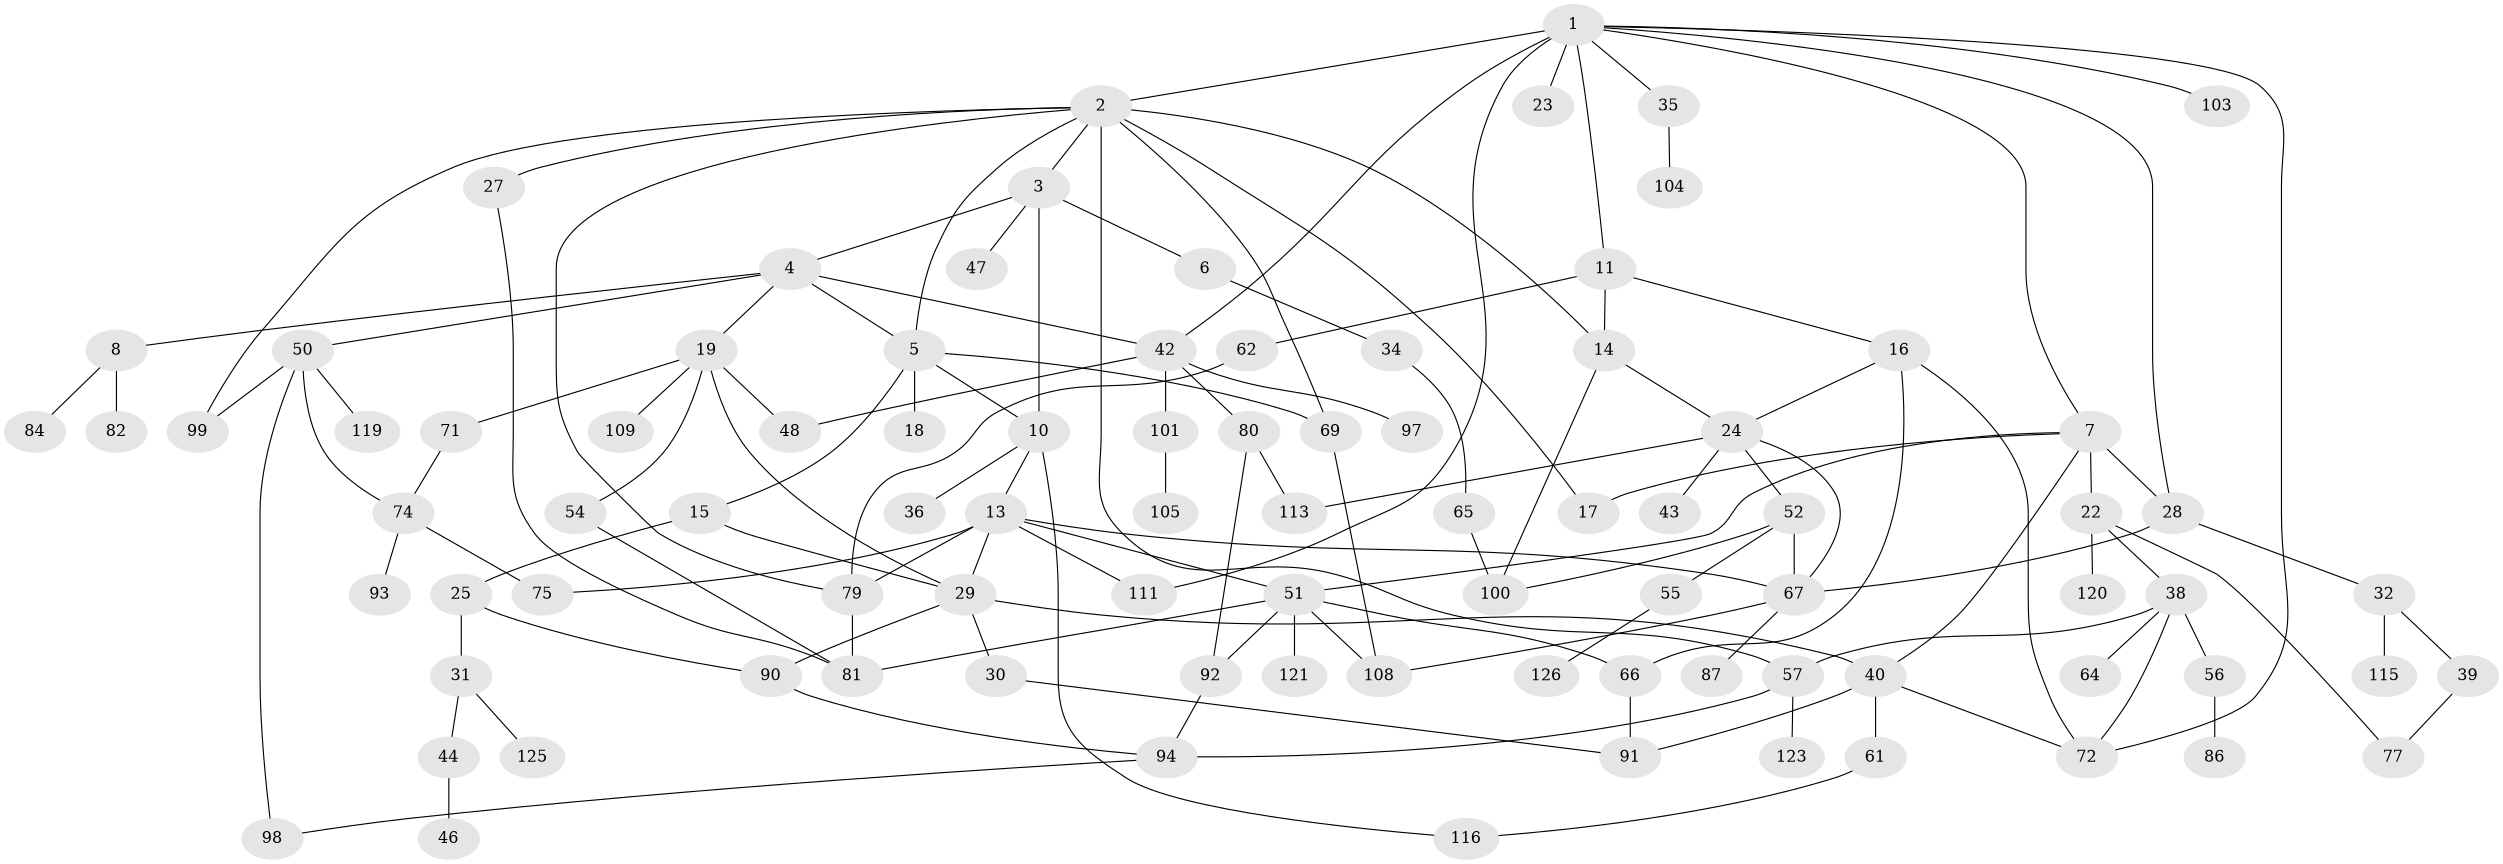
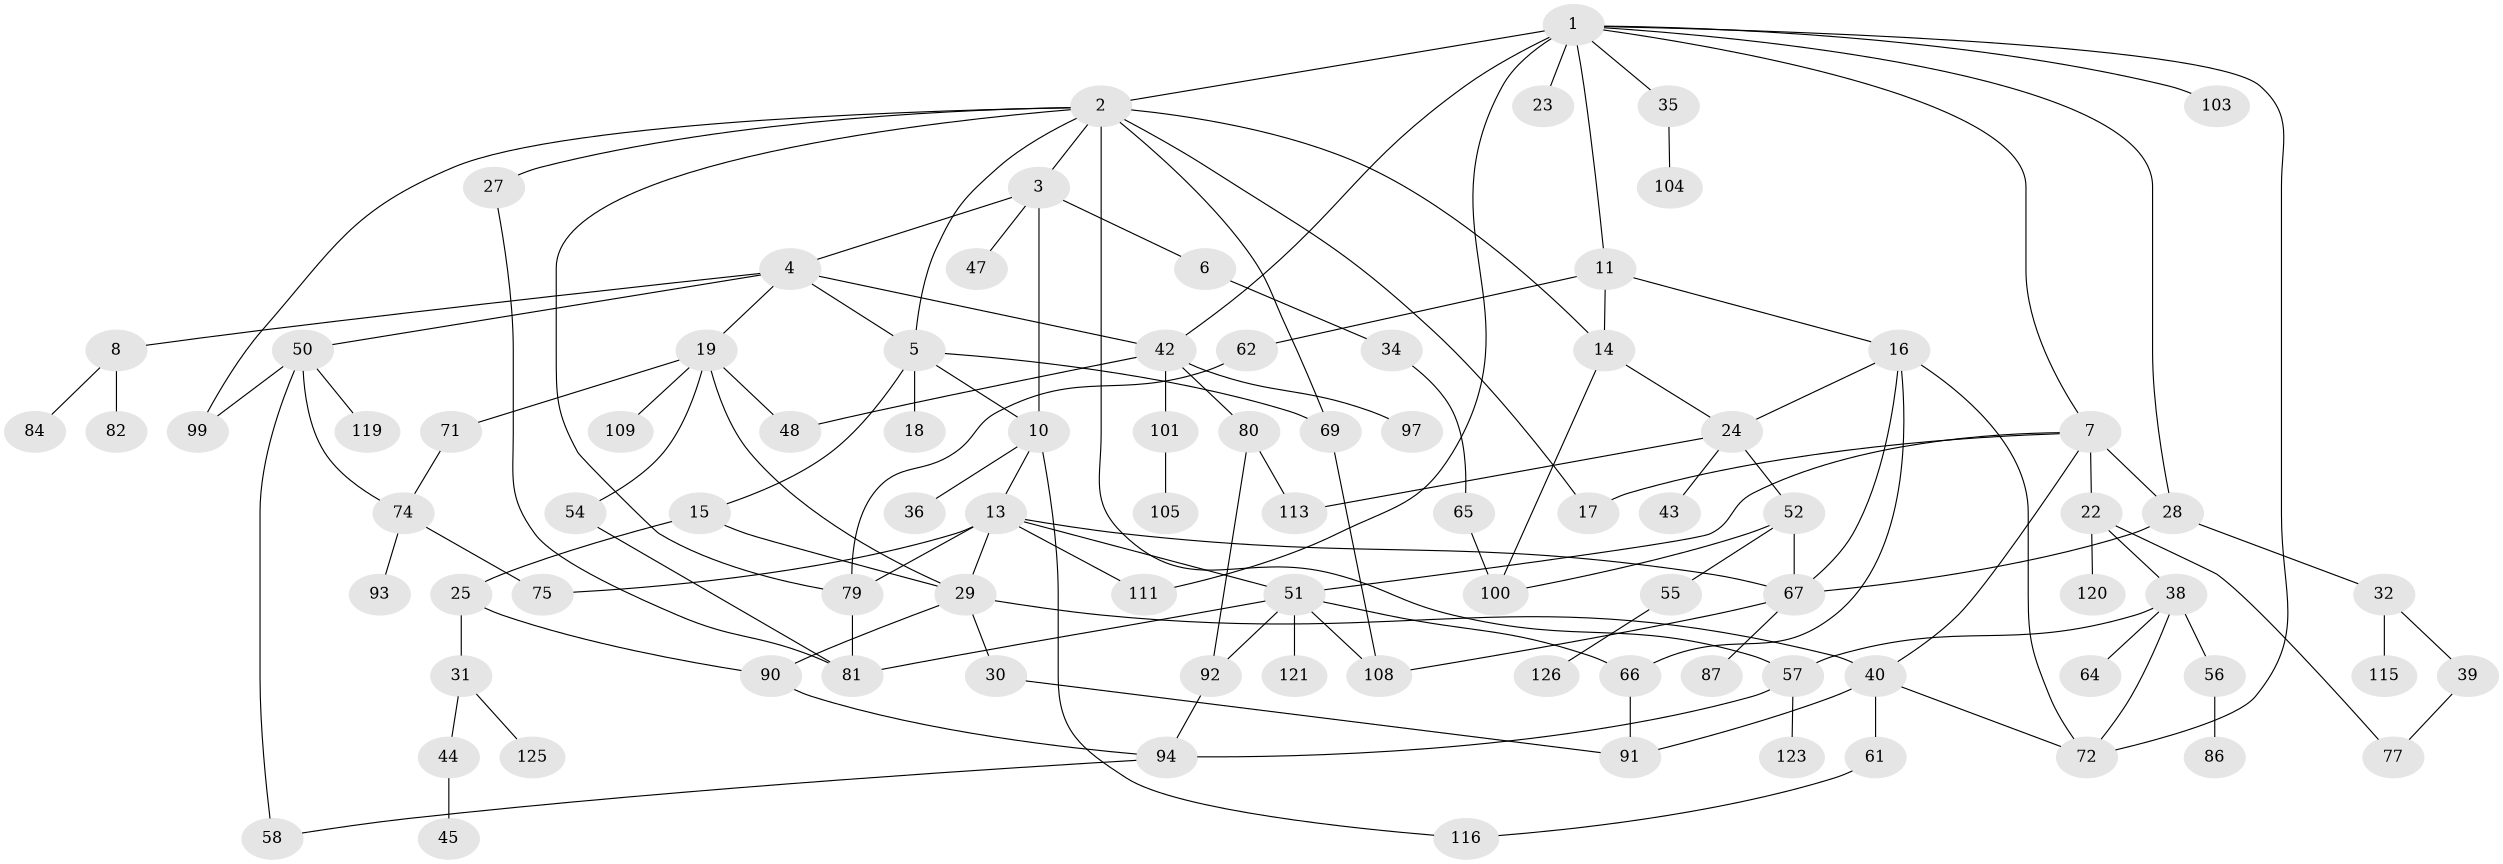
(1835, 493) -> (1874, 483)
(272, 839) -> (272, 839)
(449, 839) -> (449, 839)
